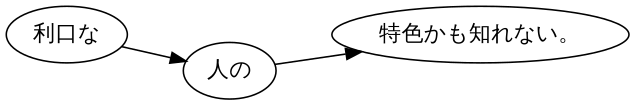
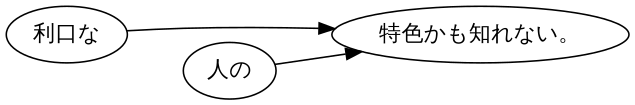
(146, 52) -> (223, 28)
